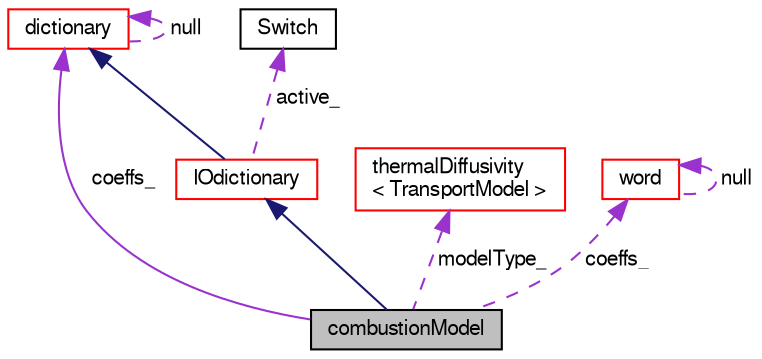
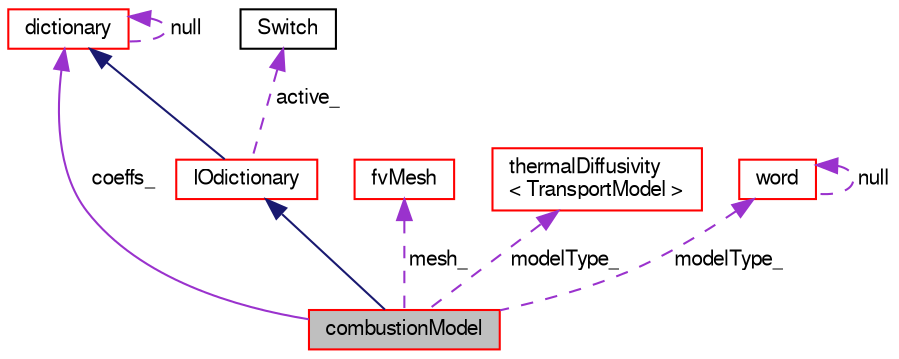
none -> (404, 179)
(616, 260) -> (727, 260)
(406, 330) -> (404, 330)
